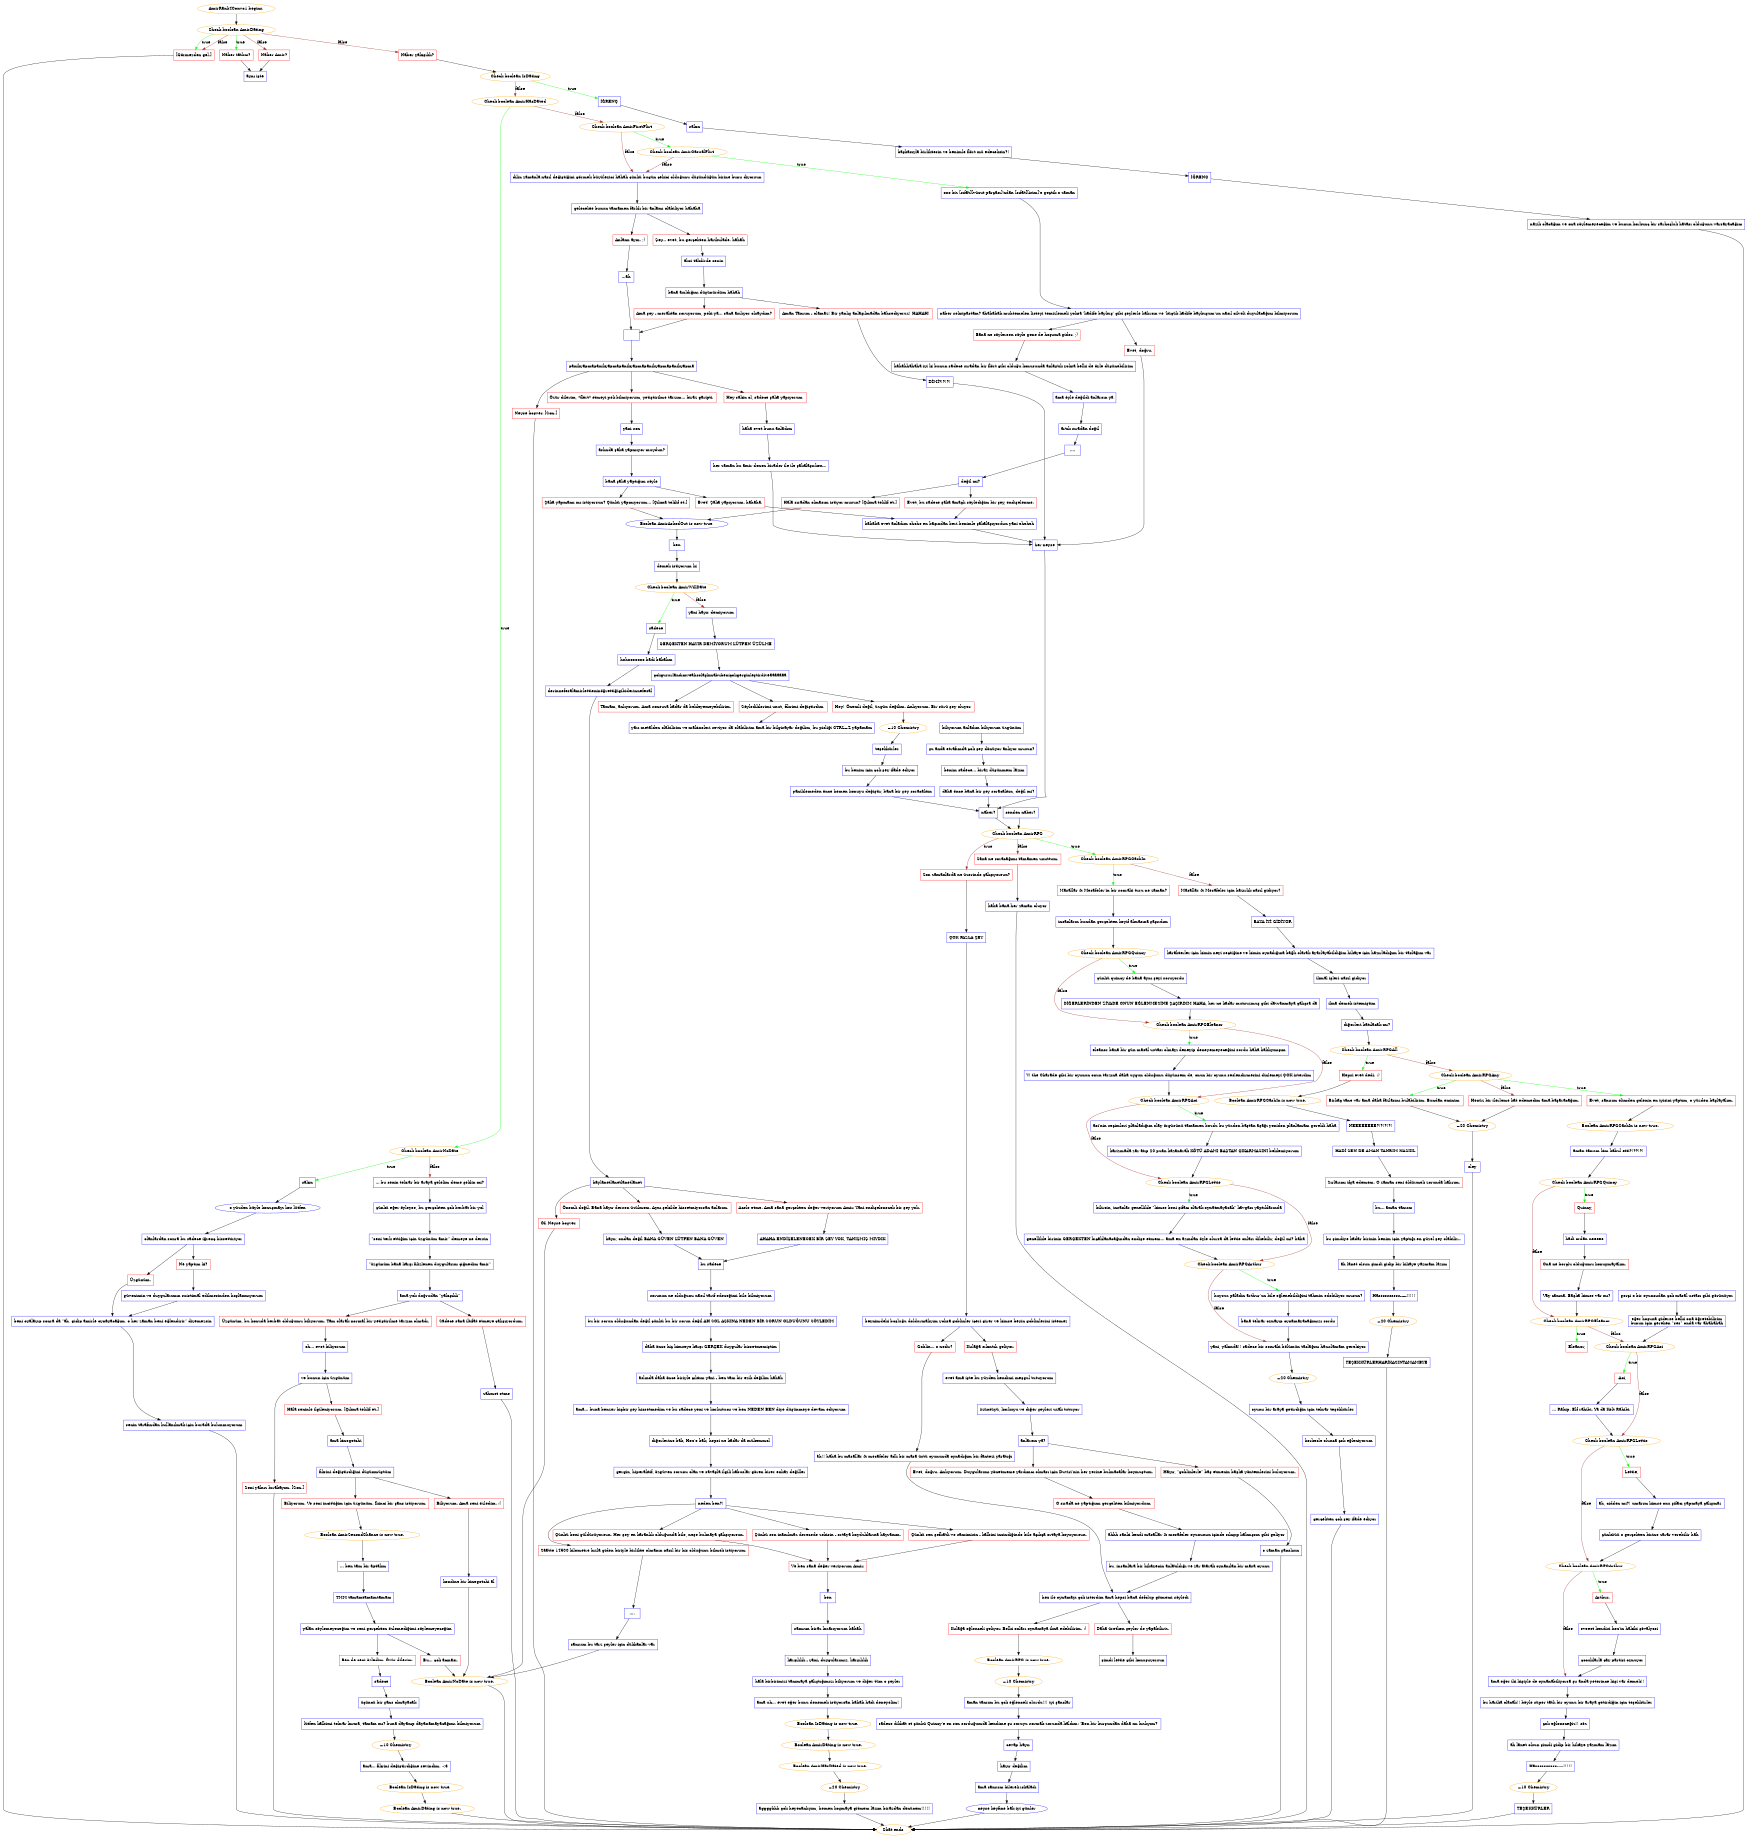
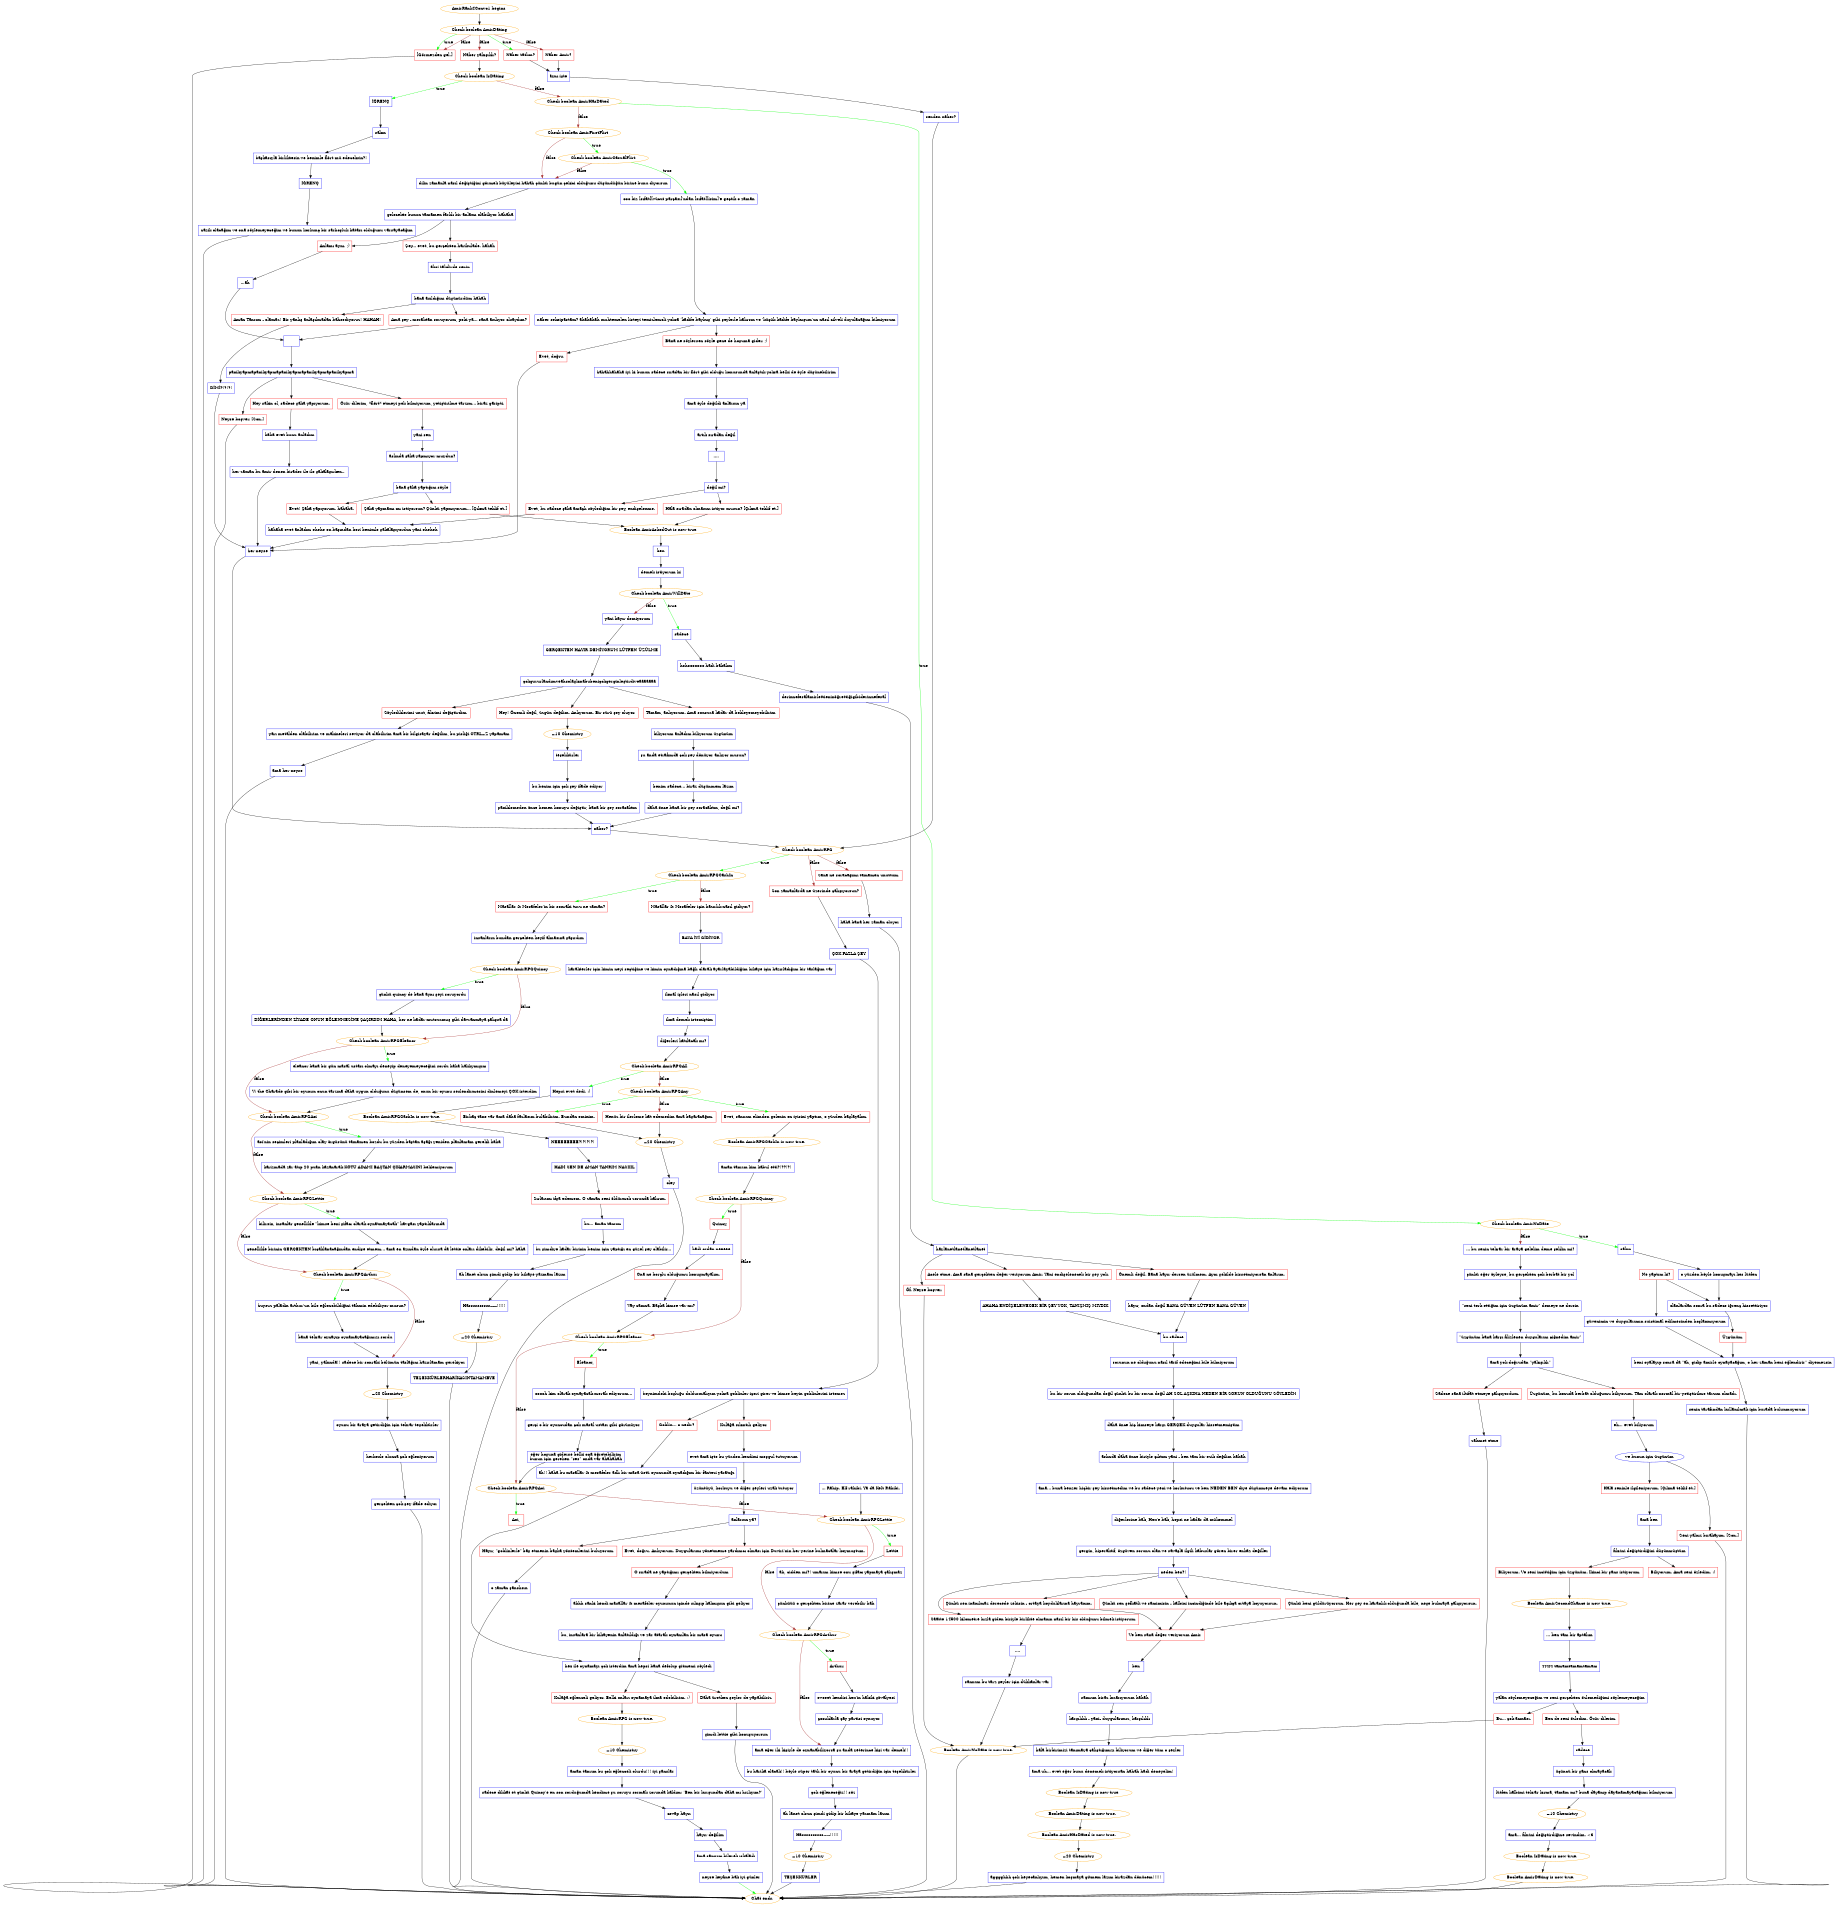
none -> (746, 89)
(677, 524) -> (661, 530)
none -> (288, 771)
(988, 847) -> (815, 863)
(1361, 1075) -> (571, 1092)
(268, 1208) -> (1719, 1275)
(193, 1250) -> (1686, 1290)
(325, 1378) -> (1650, 1457)
(1608, 1393) -> none
none -> (584, 1394)
(346, 1441) -> (1650, 1520)
(469, 1582) -> none
none -> (773, 1806)
(1007, 1809) -> (731, 1878)
(948, 1820) -> (746, 1887)
